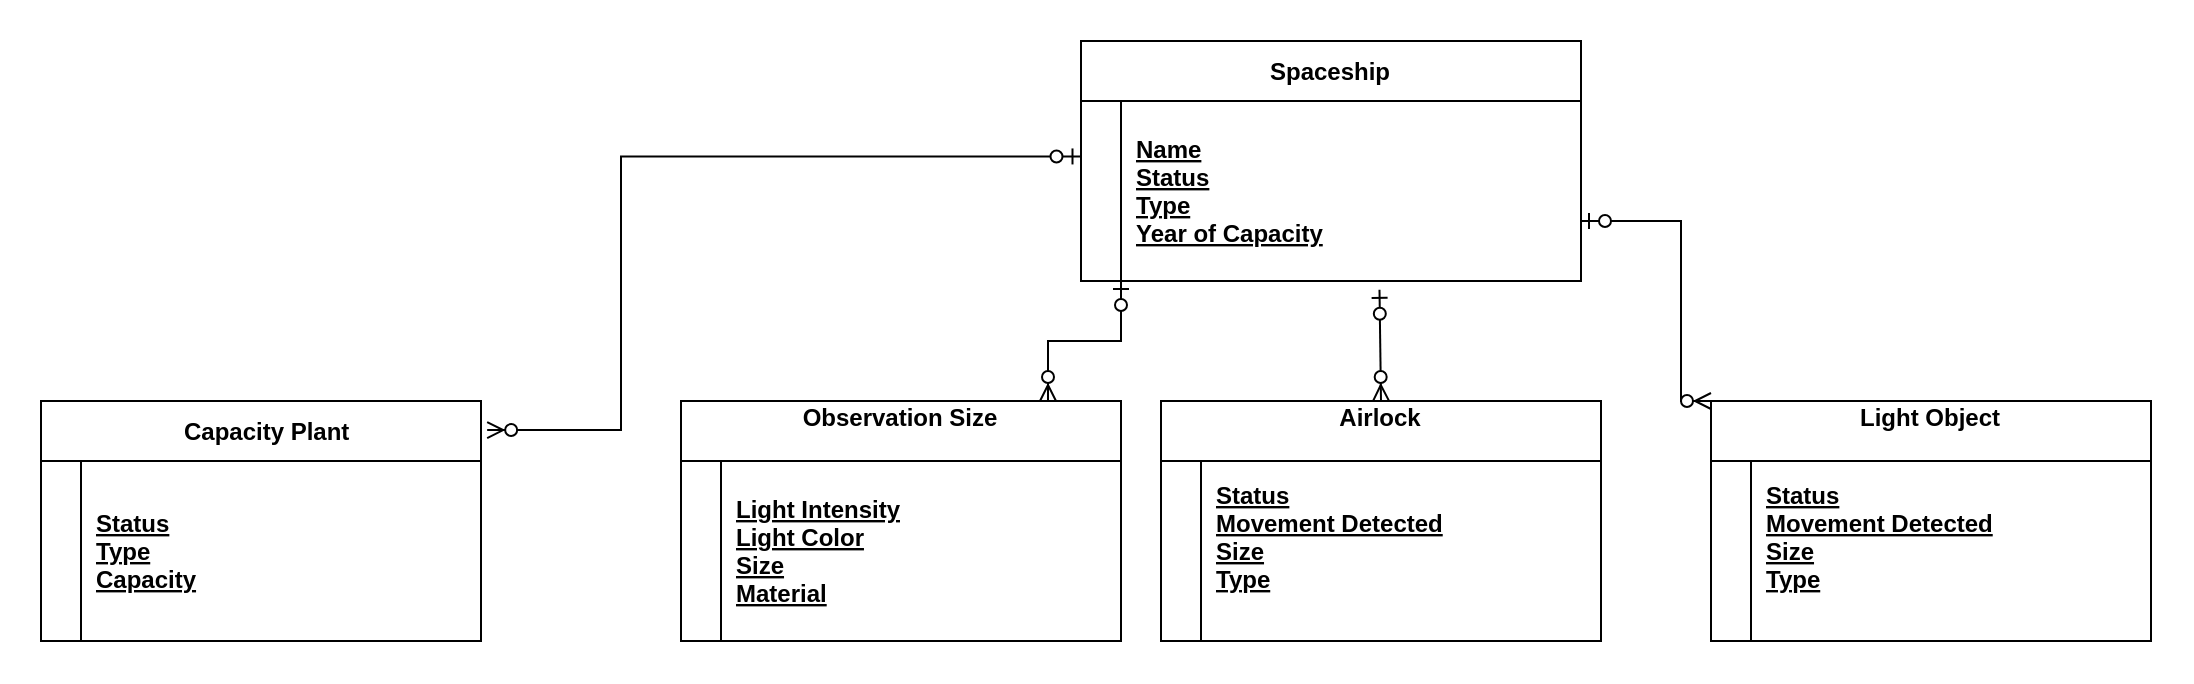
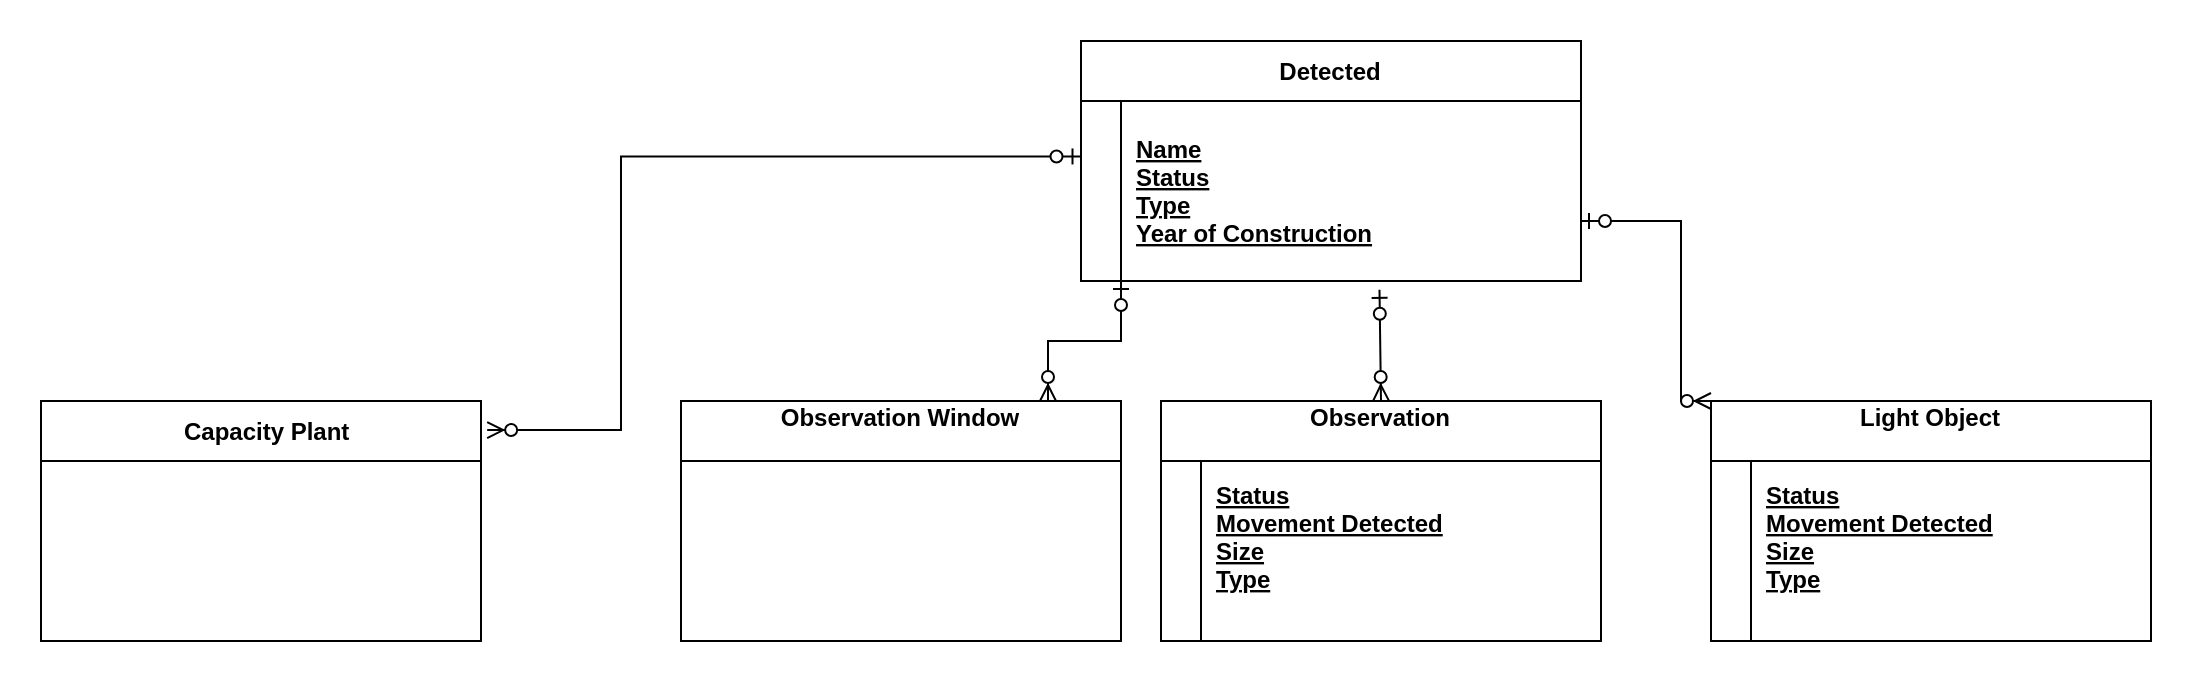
(1330, 72) -> (1330, 72)
(1163, 150) -> (1163, 150)
(900, 418) -> (900, 418)
(1380, 418) -> (1380, 418)
(281, 551) -> none
(921, 551) -> none
